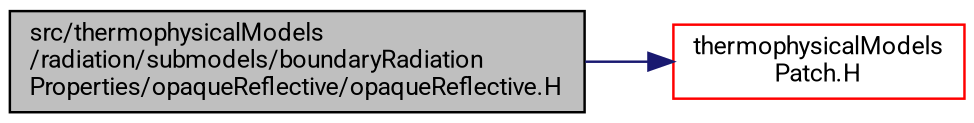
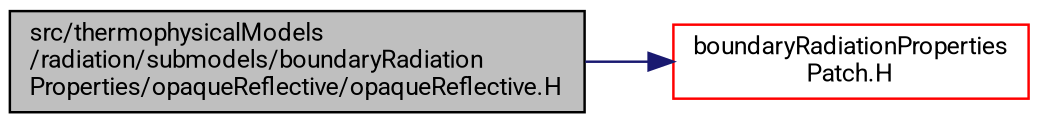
(819, 62) -> (851, 62)
